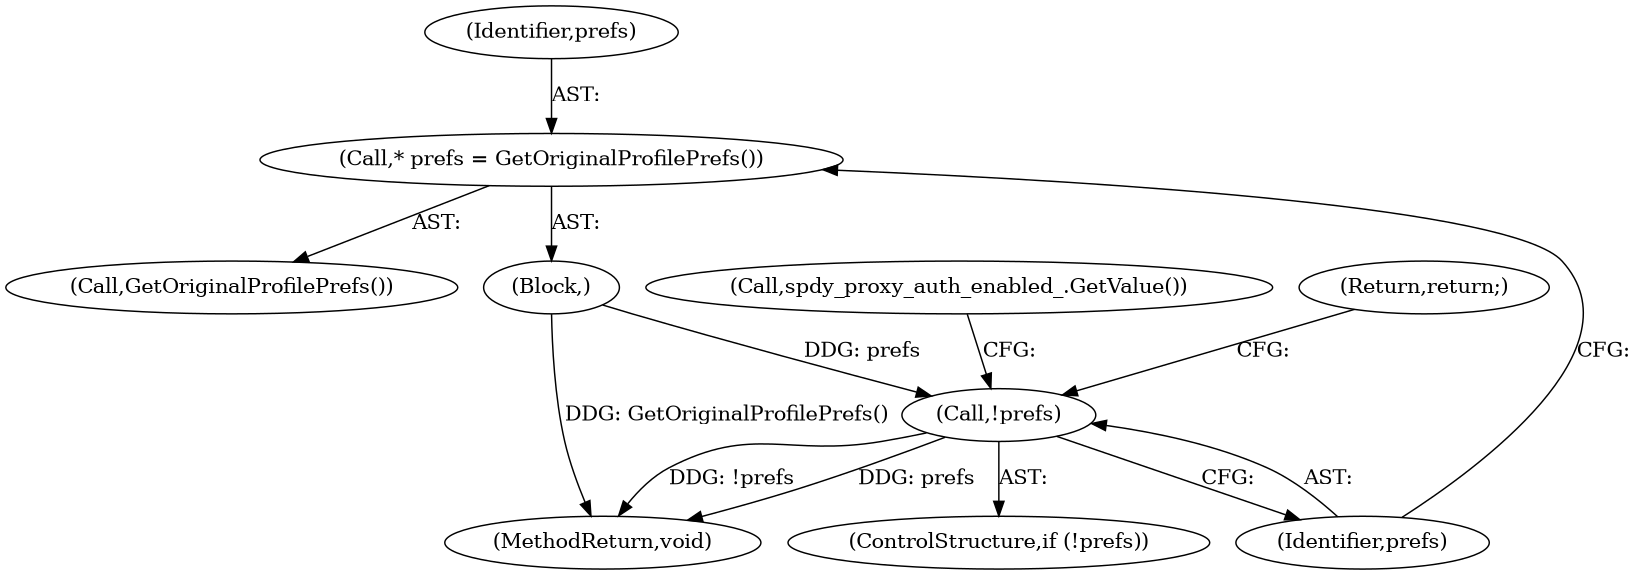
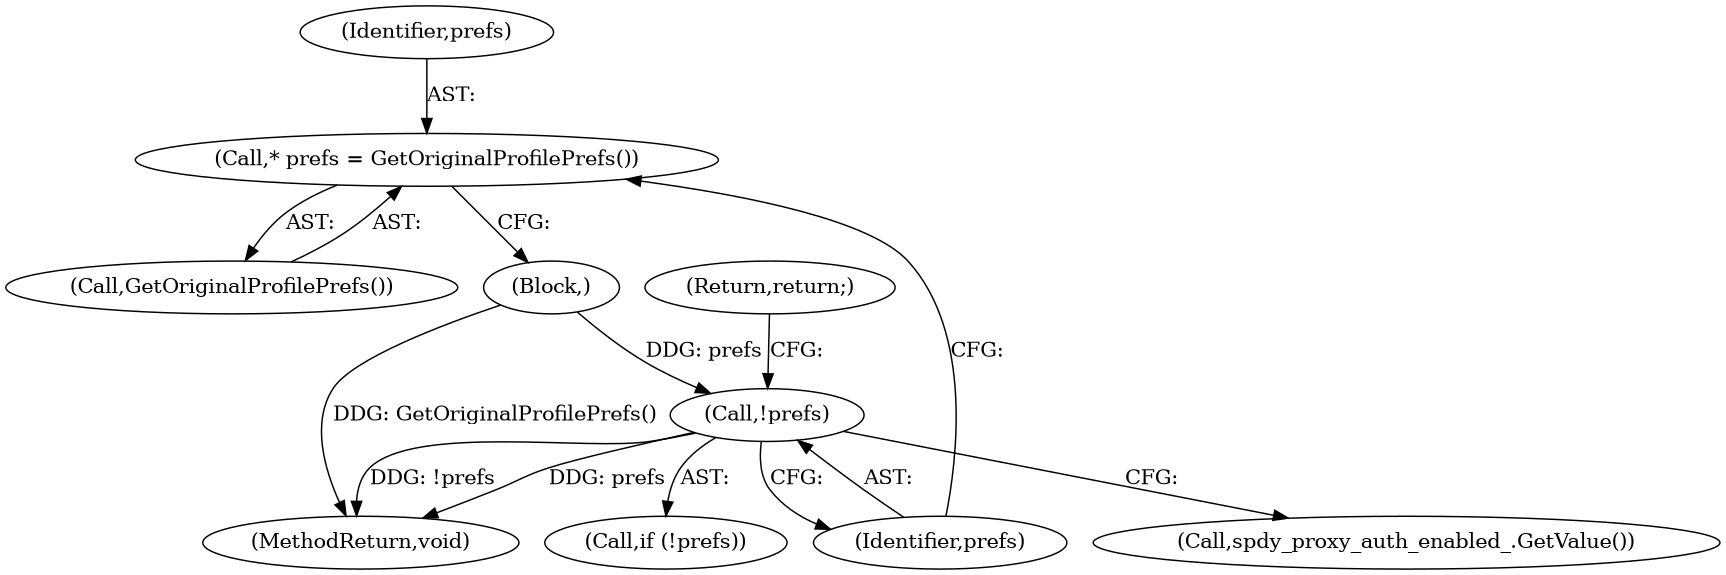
(579, 224) -> (527, 224)
none -> (344, 233)
(977, 344) -> (1059, 473)
(999, 543) -> (666, 543)
